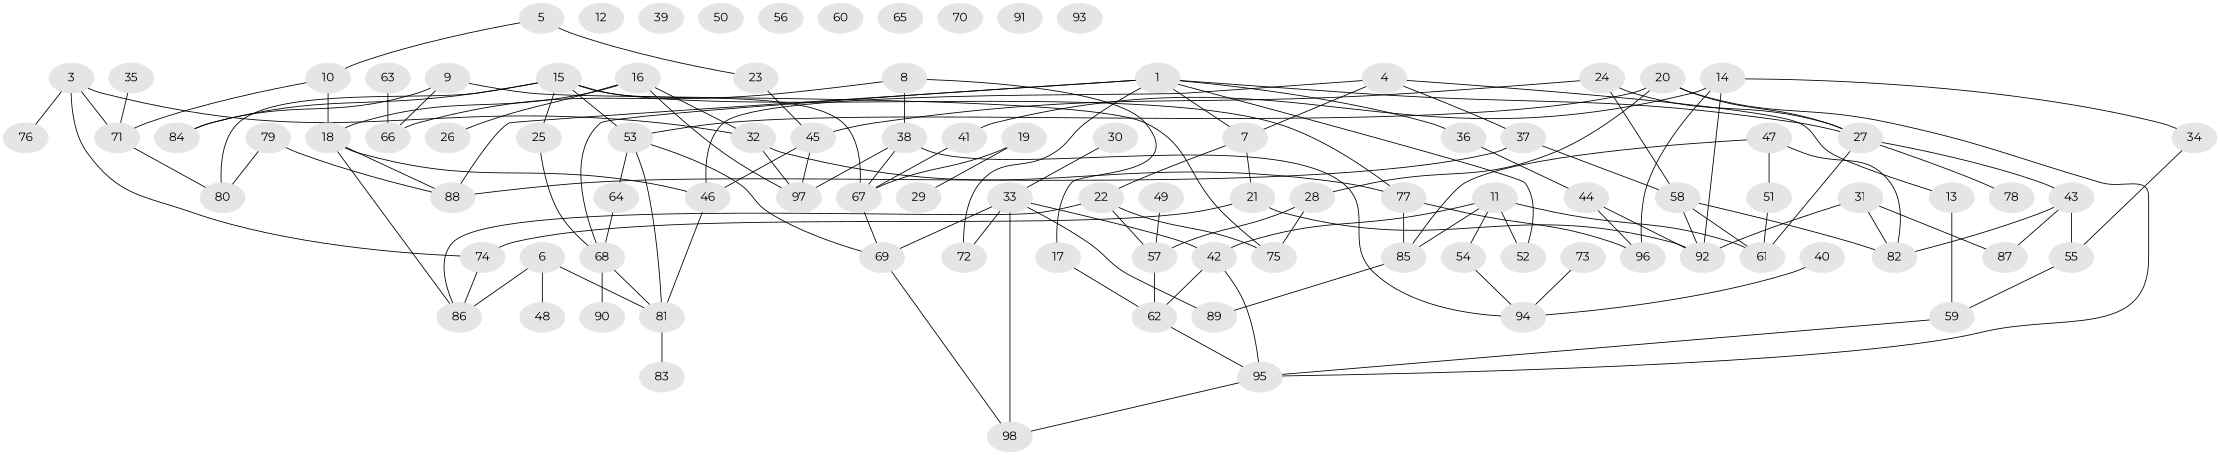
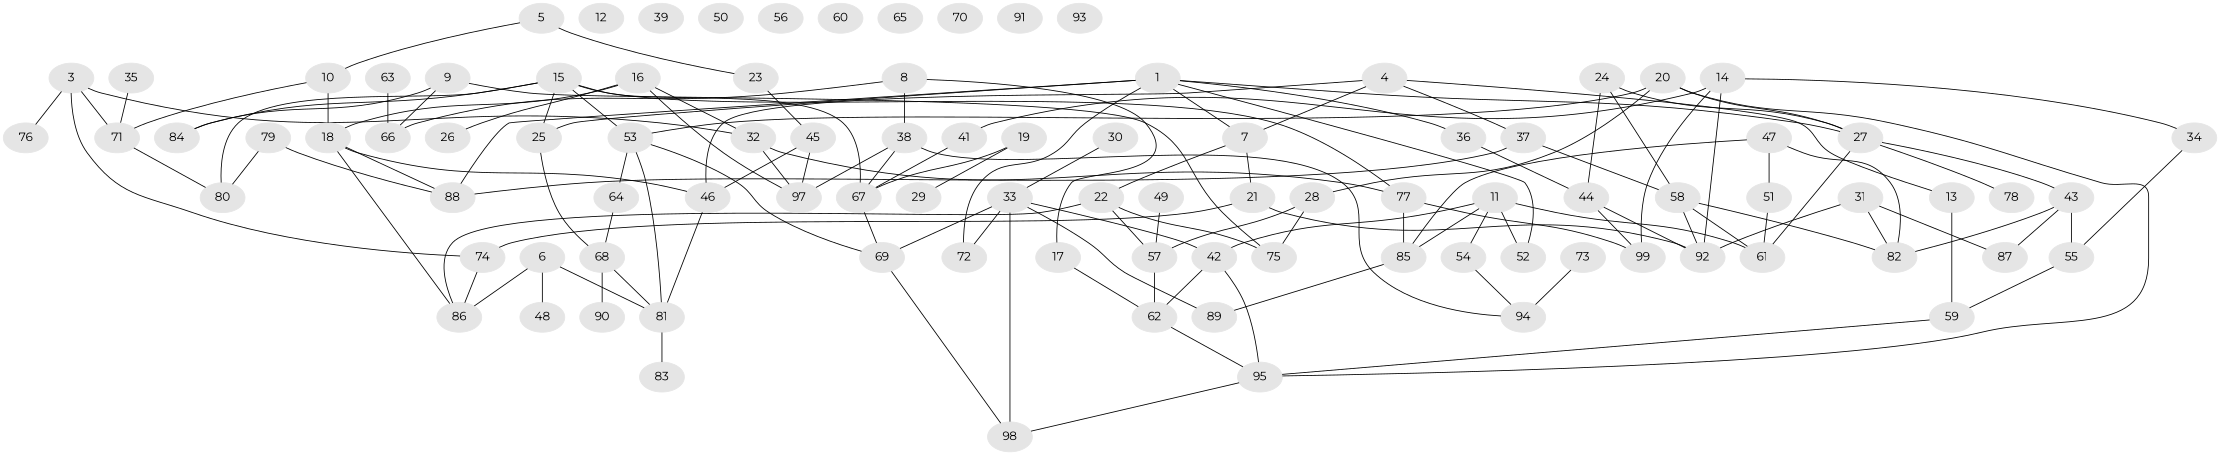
(1206, 100) -> (1594, 138)
(804, 103) -> (845, 100)
(1643, 257) -> (1643, 257)
(1822, 257) -> none
